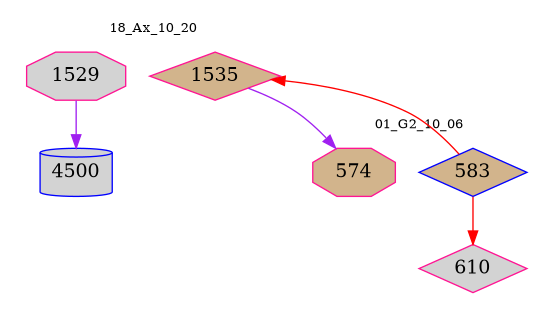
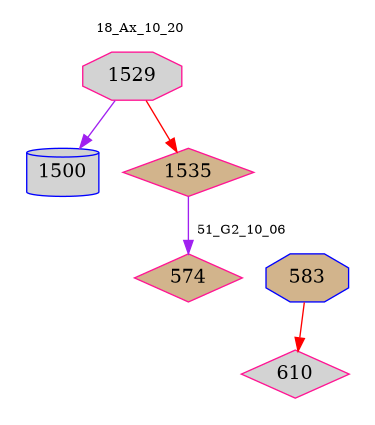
(380, 101) -> (158, 120)
(420, 125) -> (242, 230)
(76, 172) -> (63, 172)
(354, 172) -> (188, 278)
(473, 172) -> (307, 278)
